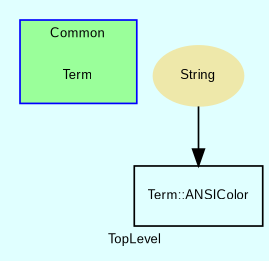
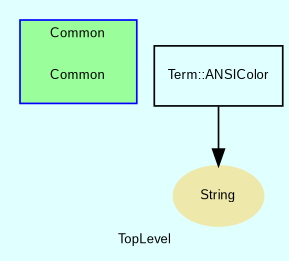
(78, 76) -> (78, 76)
(198, 128) -> (219, 128)
